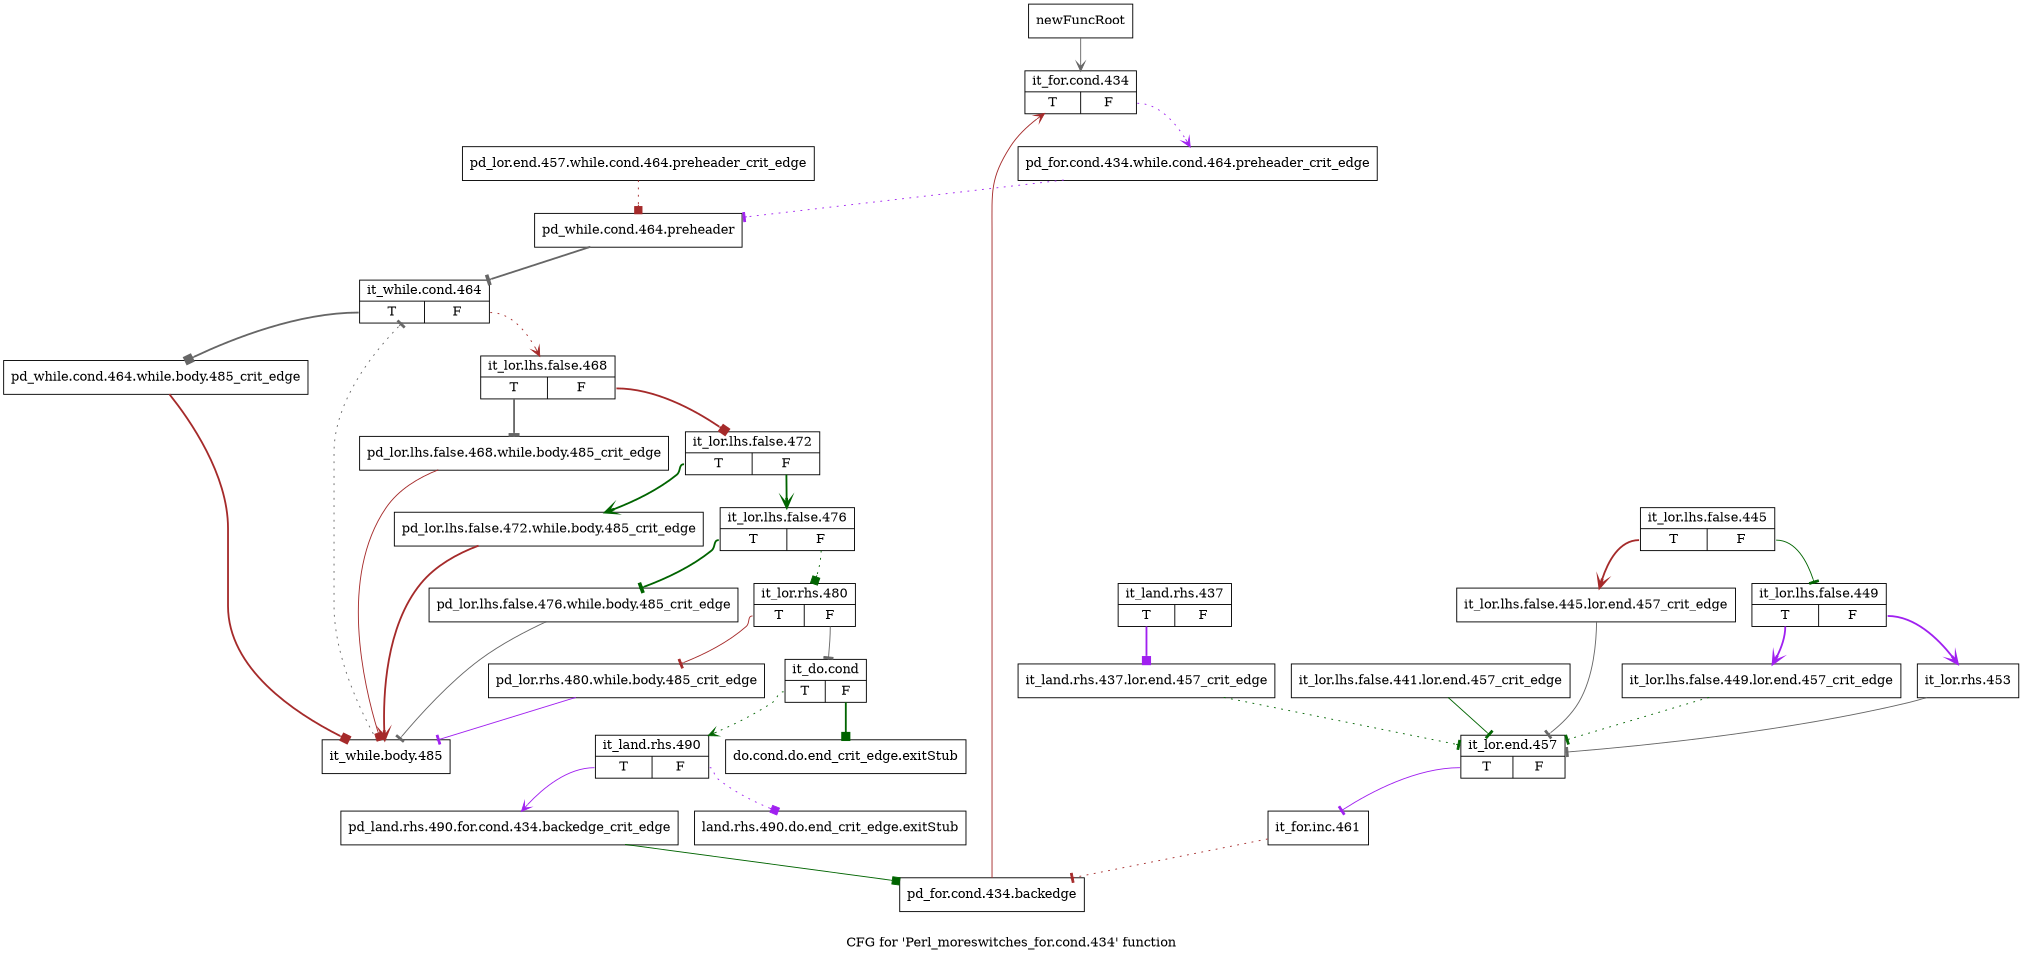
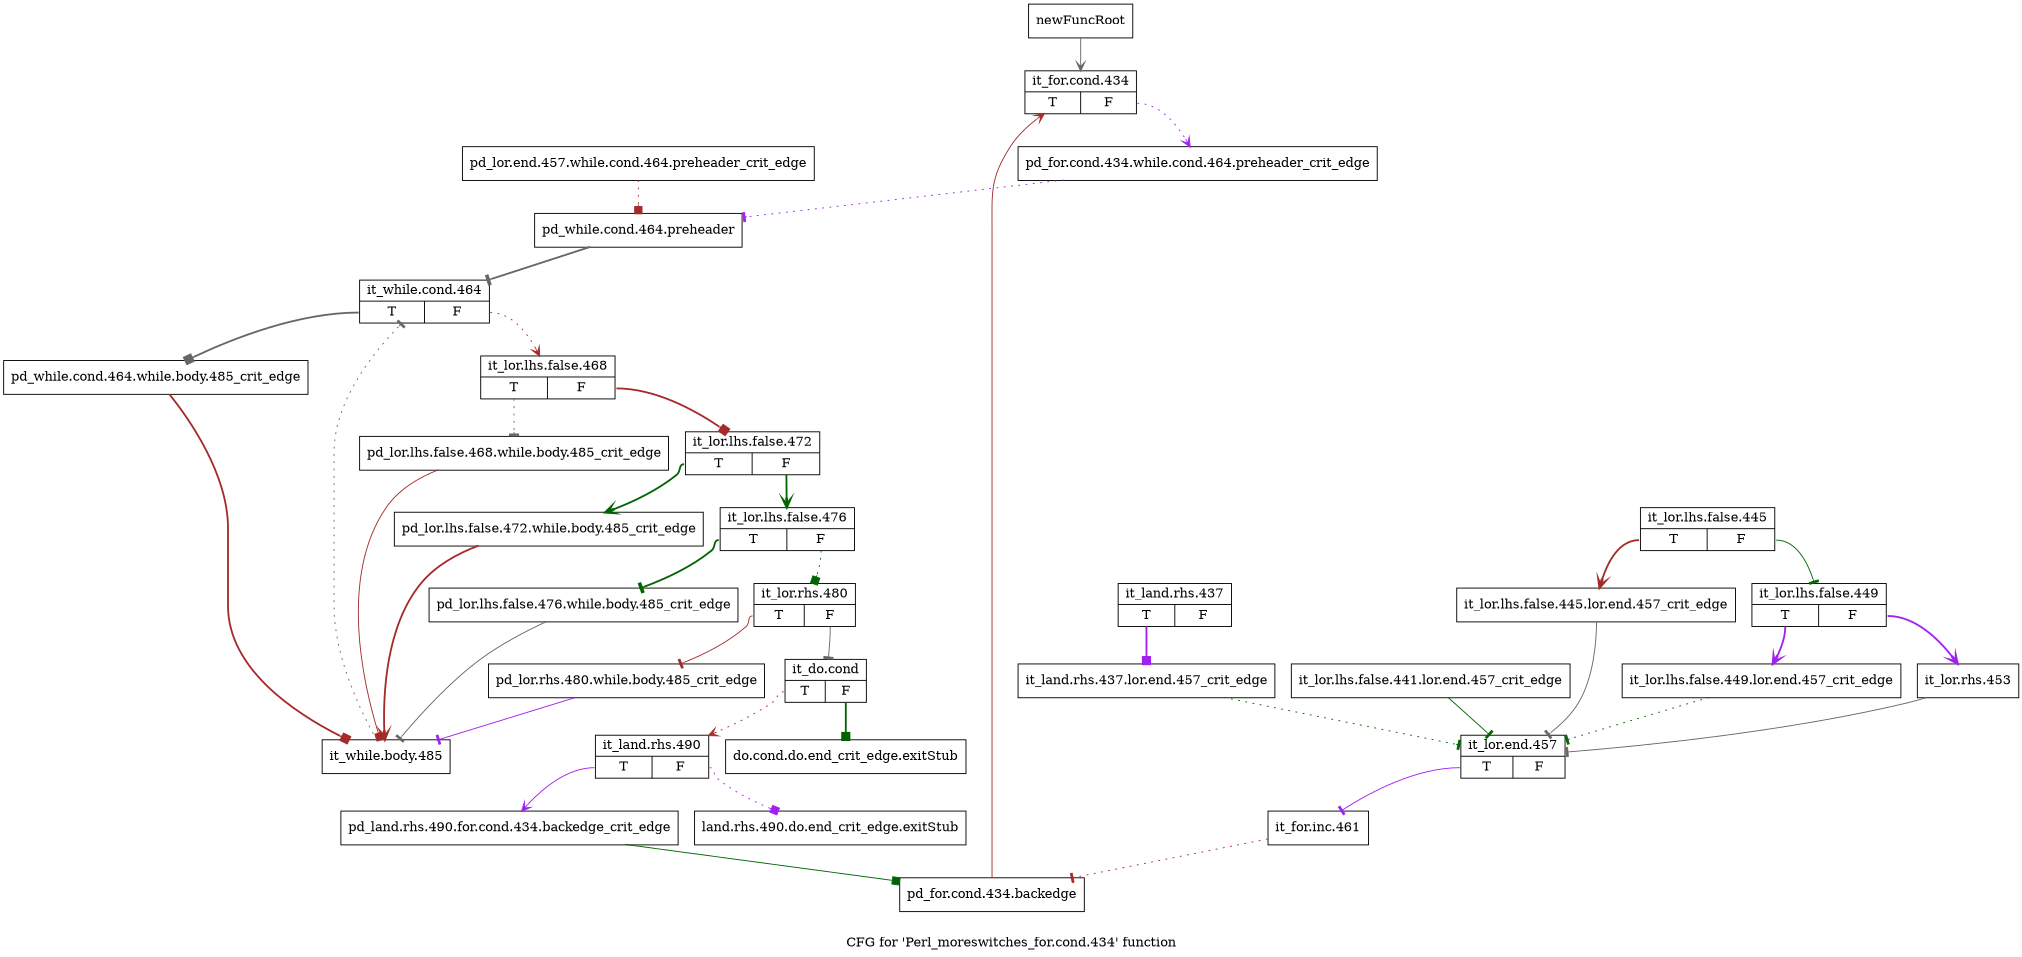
(514, 415) -> (514, 415)
(752, 715) -> (752, 715)
